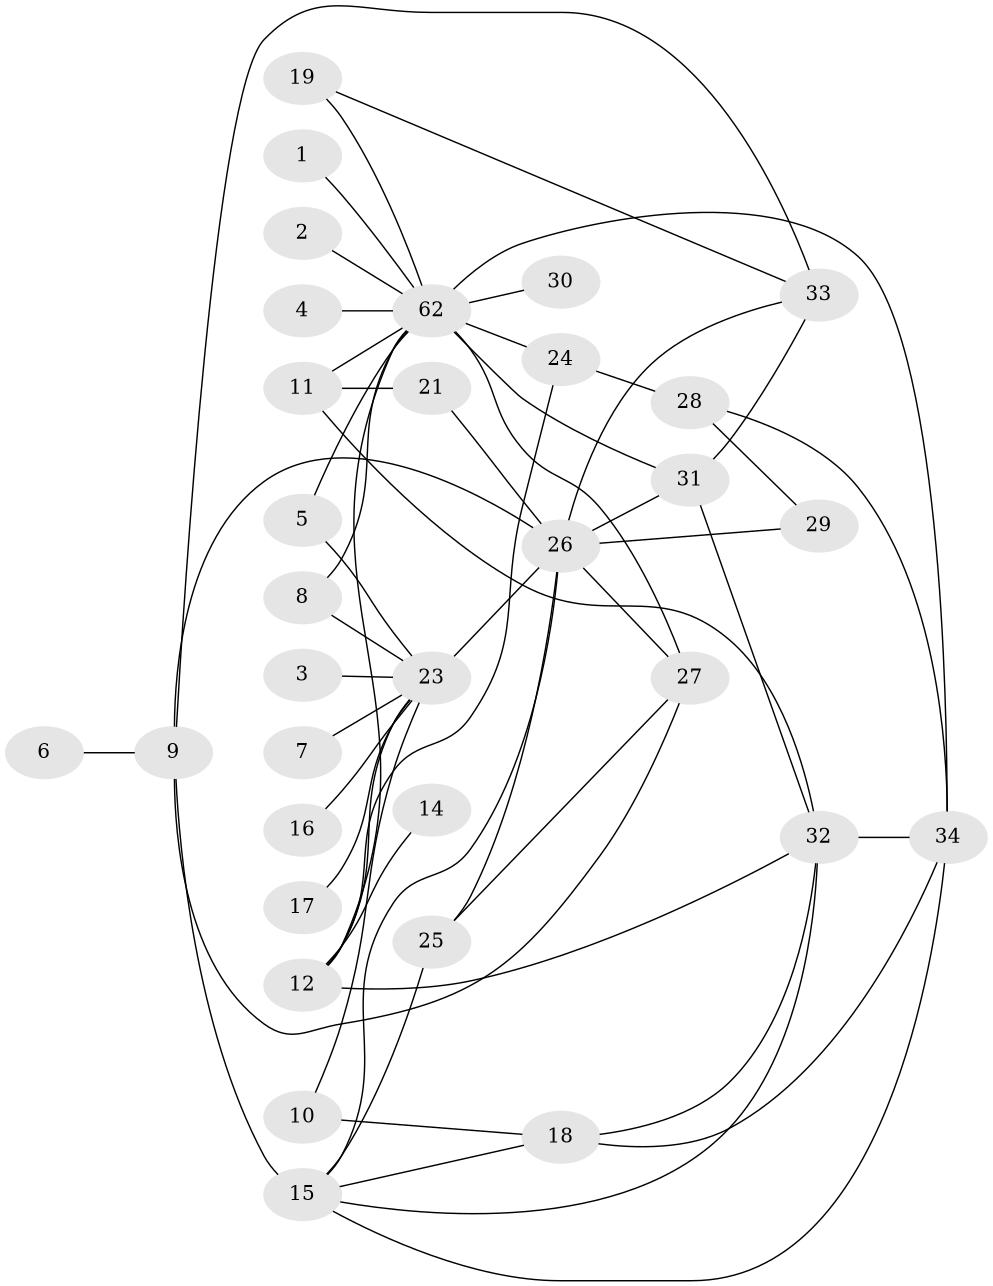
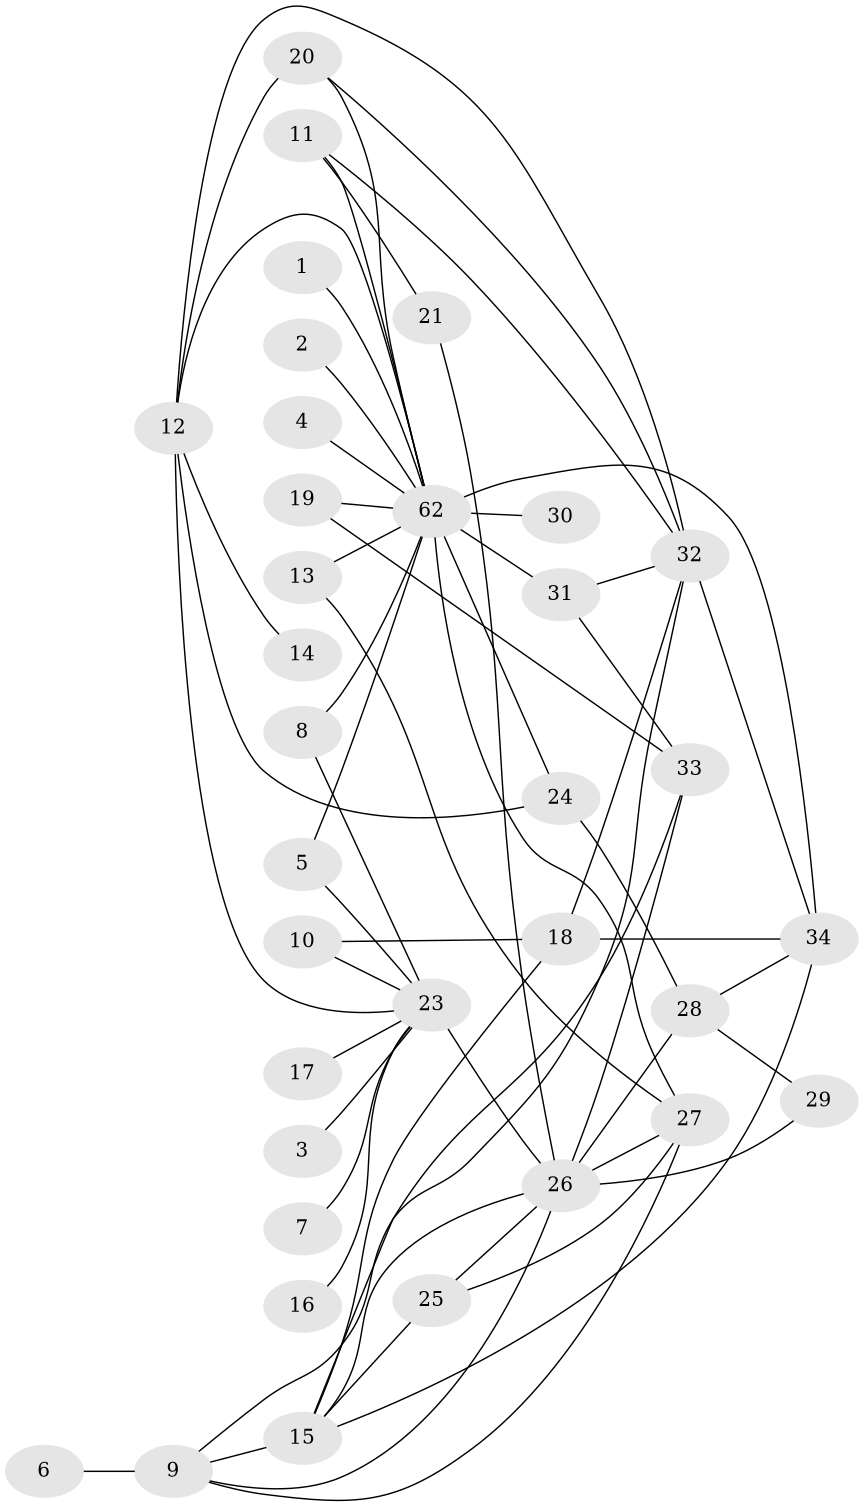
none -> (303, 58)
(626, 513) -> (626, 1098)
none -> (303, 577)
